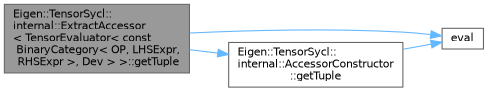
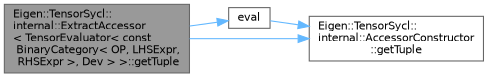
(417, 47) -> (284, 23)
